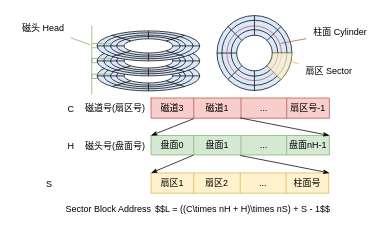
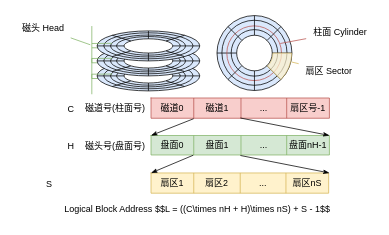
(116, 108) -> (116, 108)
(173, 108) -> (173, 108)
(308, 183) -> (308, 183)
(109, 209) -> (109, 209)
